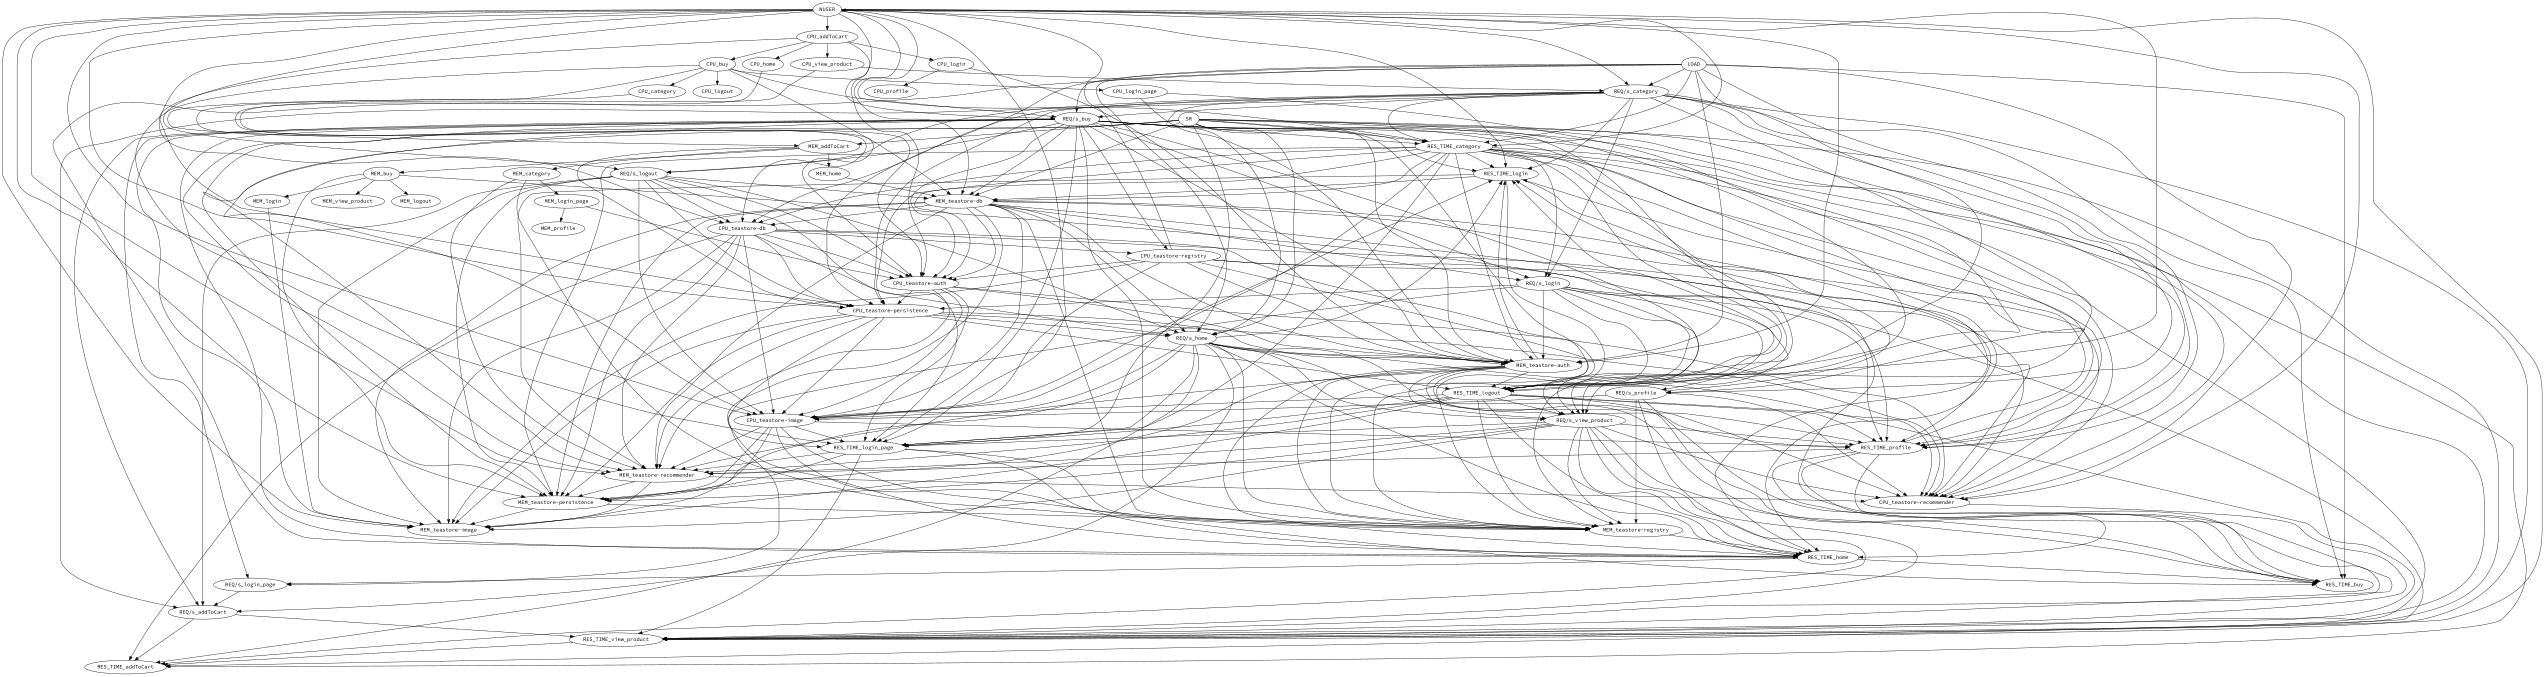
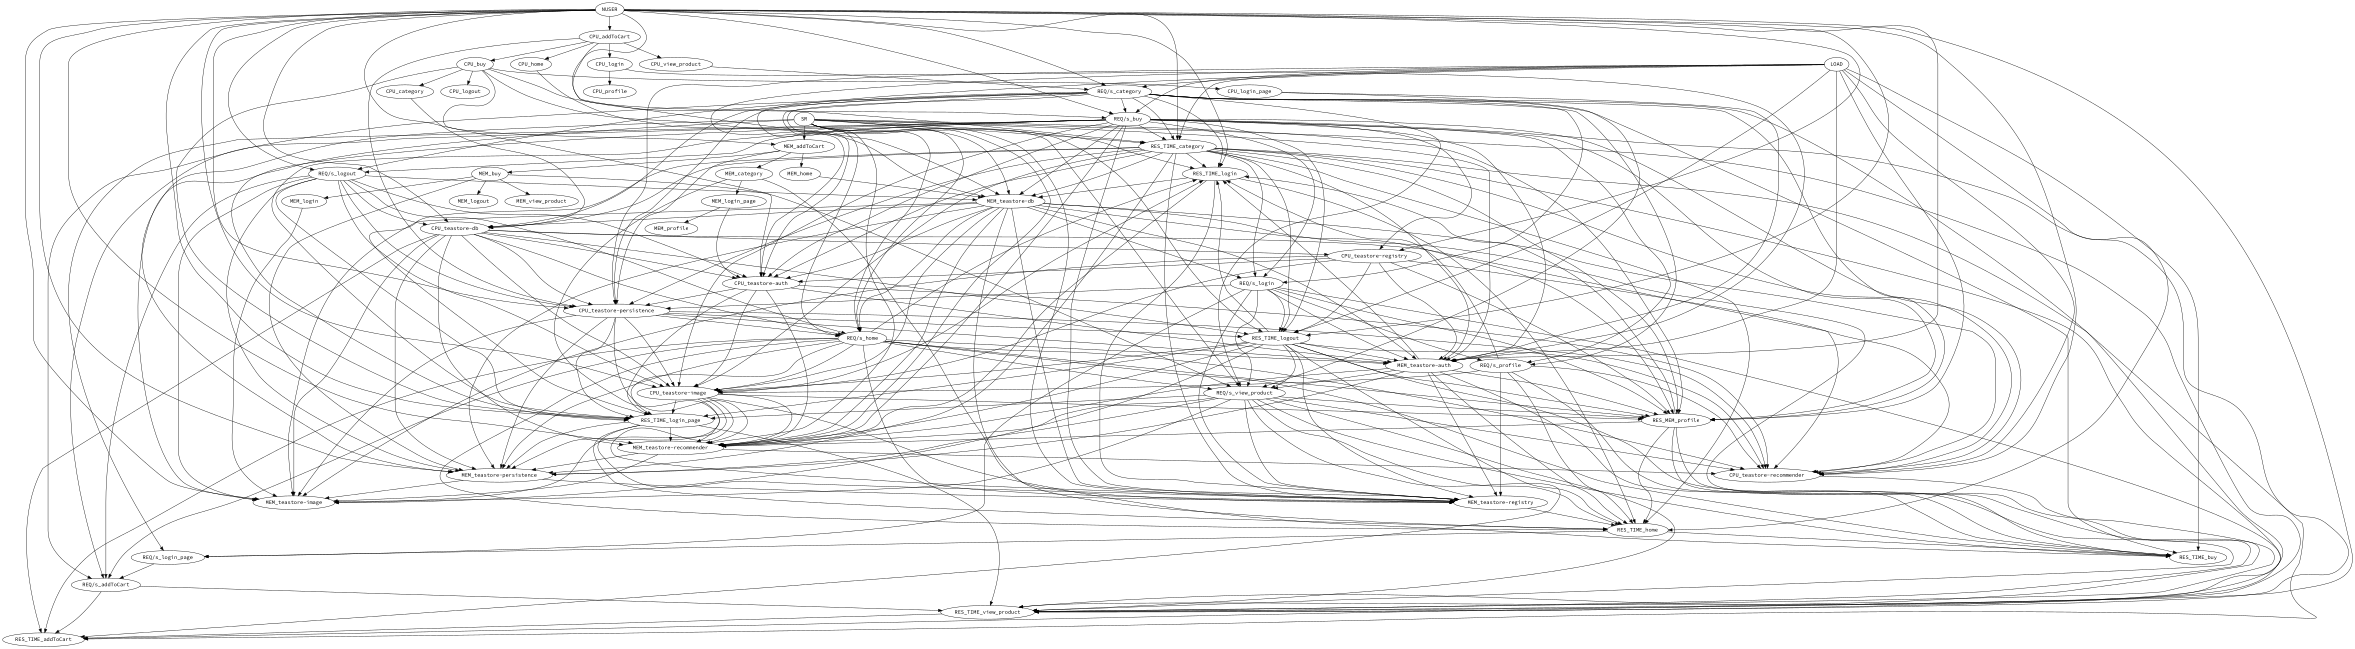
(1085, 46) -> (1541, 25)
(356, 135) -> (1109, 77)
none -> (876, 172)
(1511, 379) -> (1347, 352)
(1886, 448) -> (1676, 421)
(412, 537) -> none
